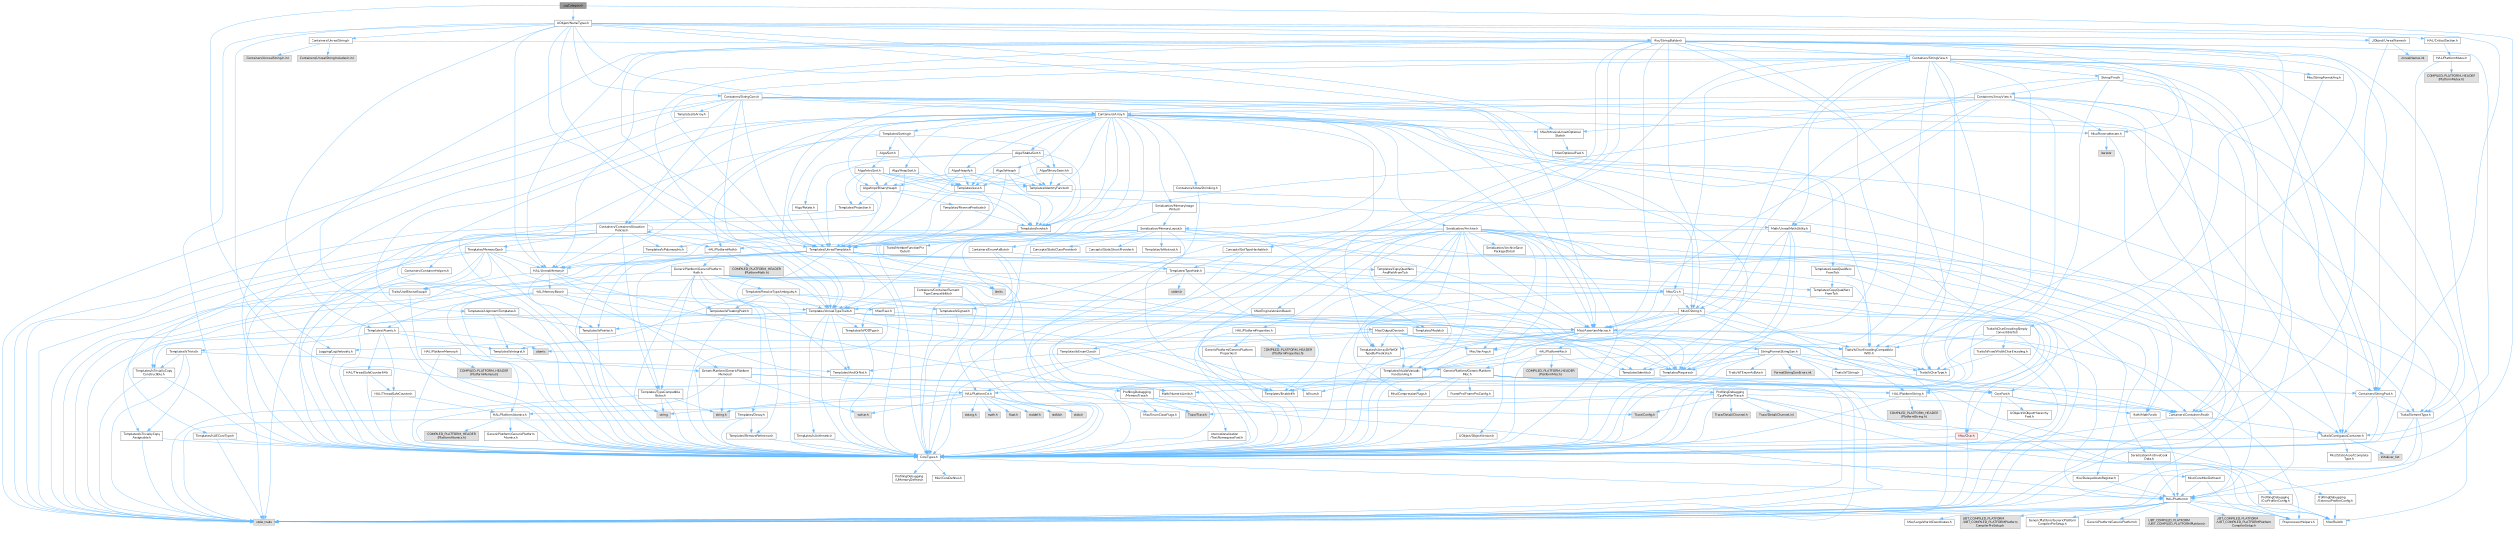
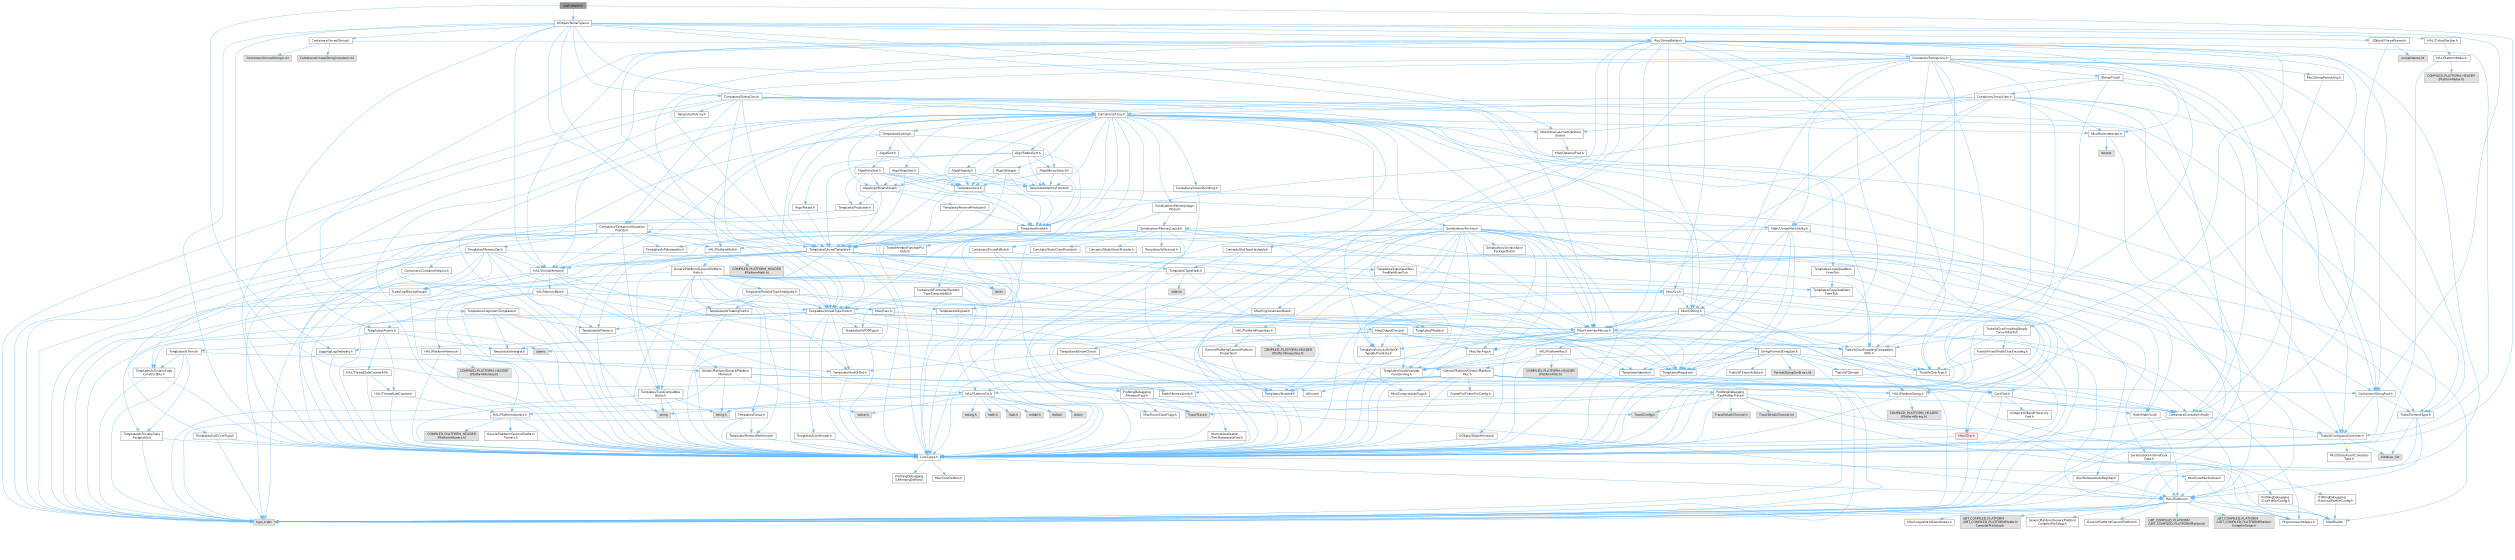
none -> (467, 292)
(264, 522) -> (264, 522)
